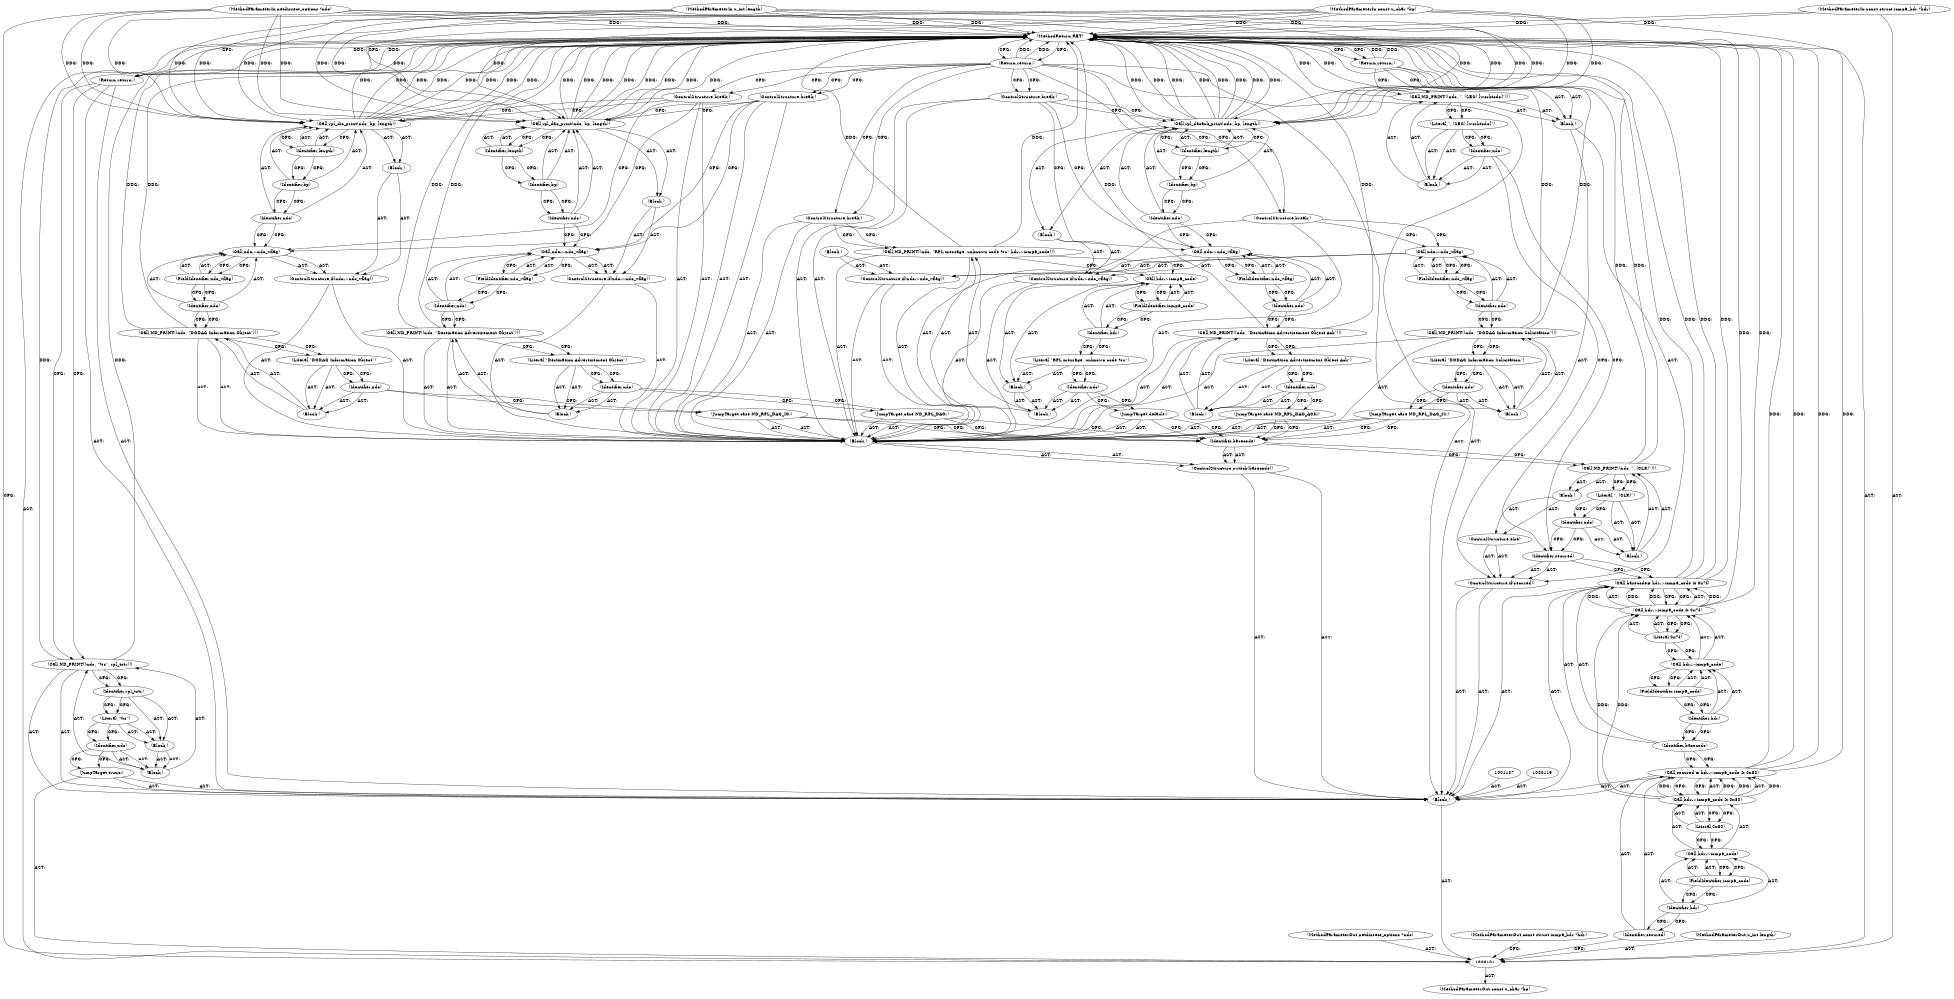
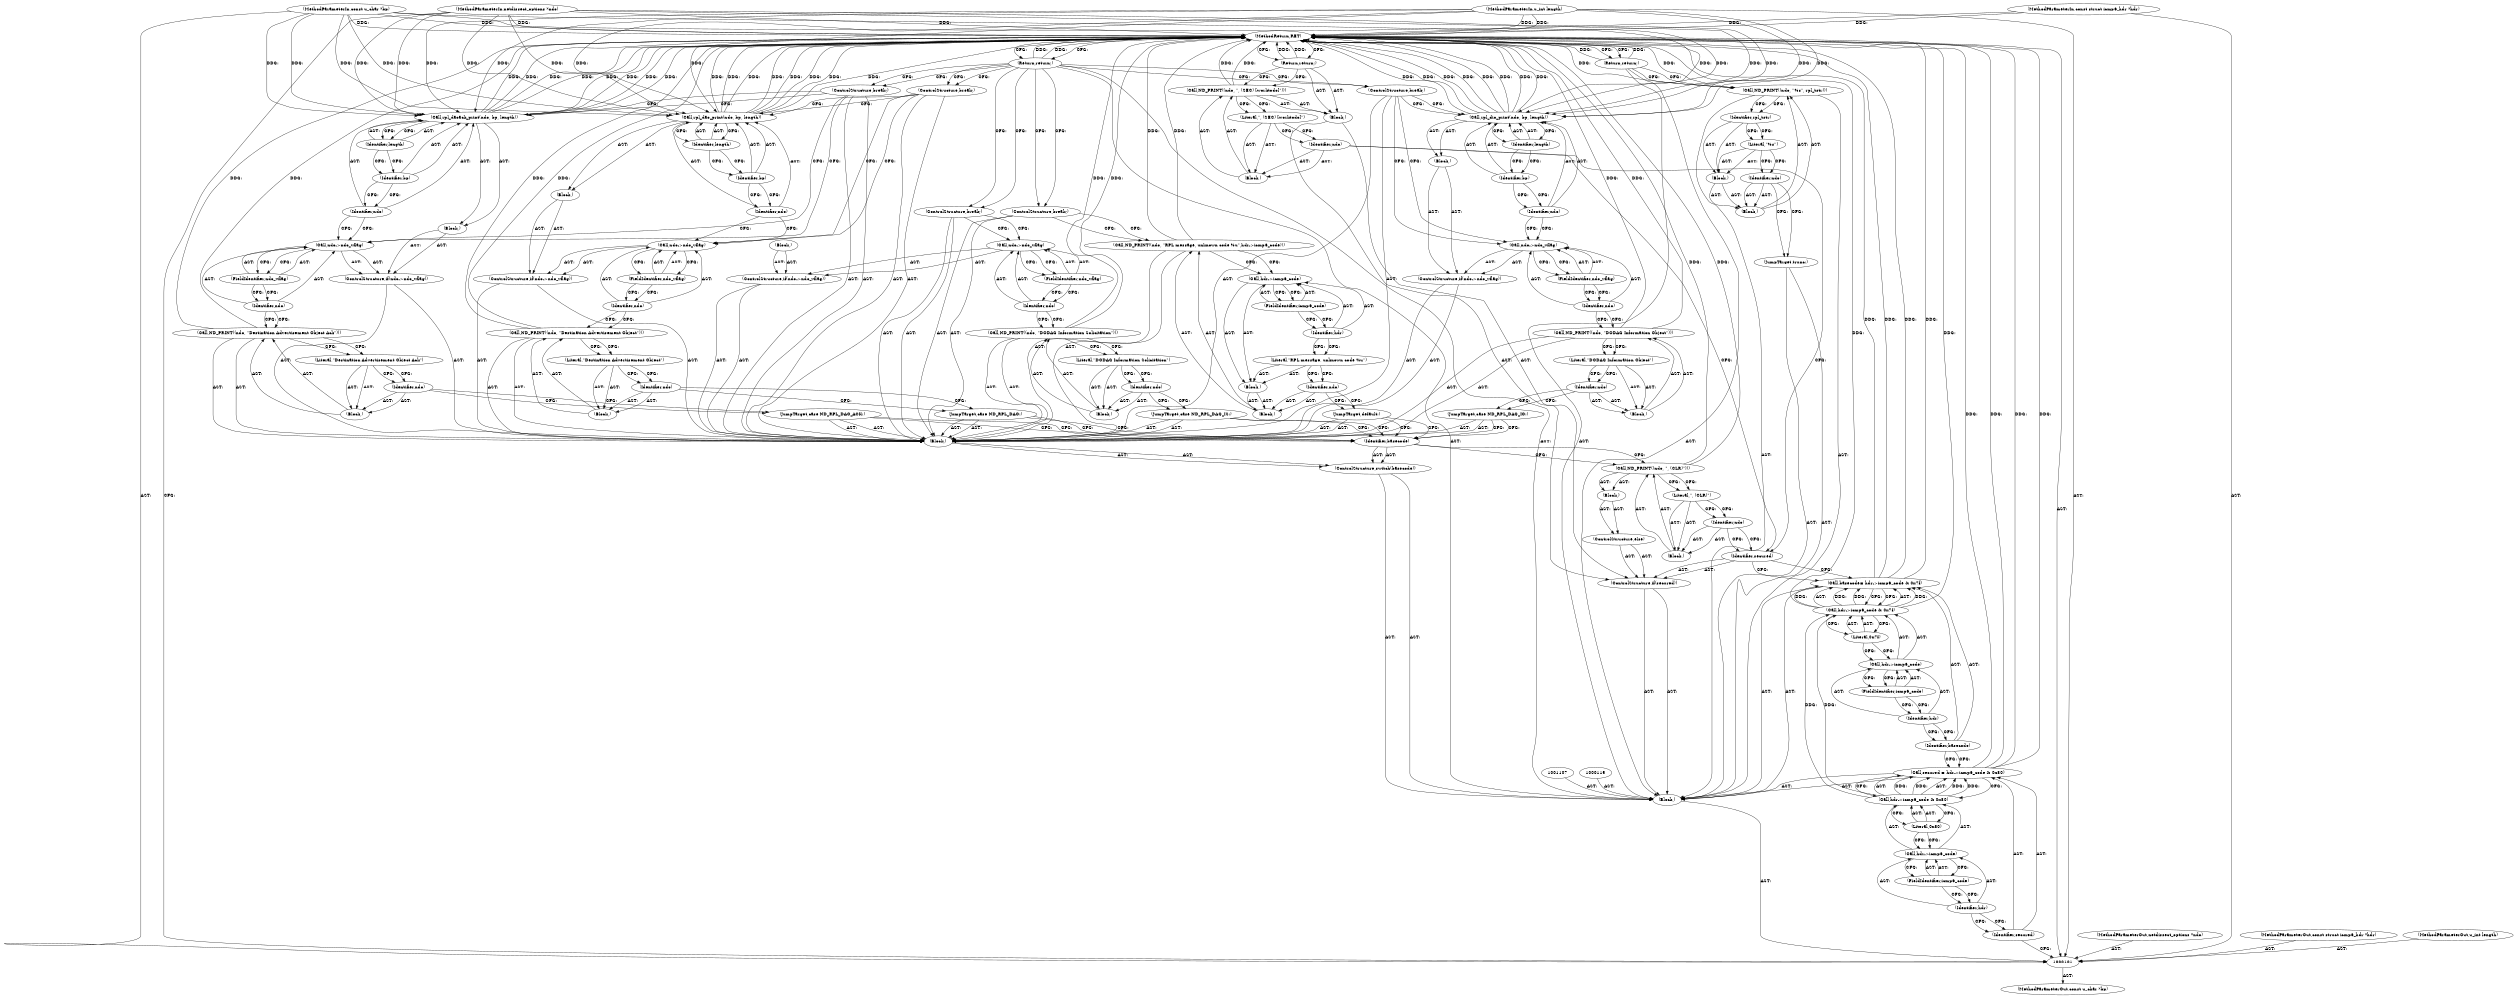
(1516, 949) -> (2271, 949)
(655, 955) -> (2073, 246)
